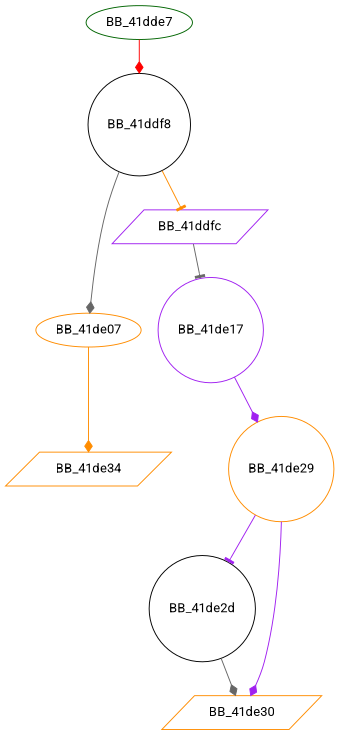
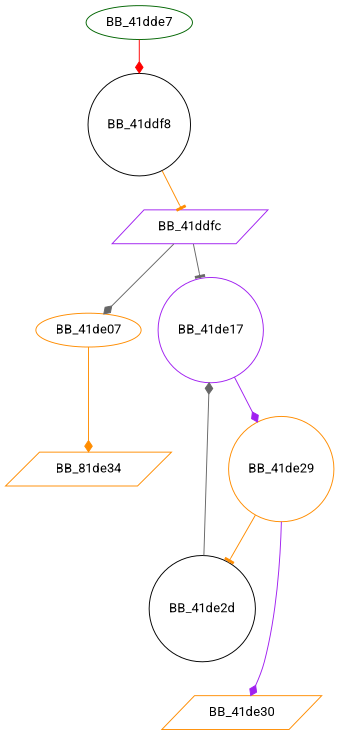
(100, 236) -> (143, 275)
(89, 469) -> (89, 469)
(243, 537) -> (243, 537)
(226, 672) -> (206, 475)
